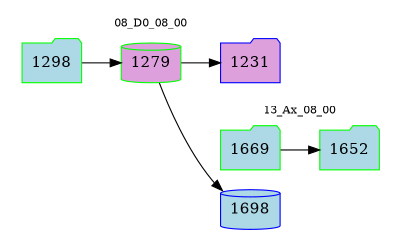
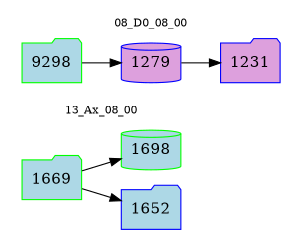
(52, 63) -> (52, 63)
(151, 63) -> (151, 63)
(183, 135) -> (96, 166)
(350, 150) -> (151, 210)
(250, 210) -> (151, 150)
